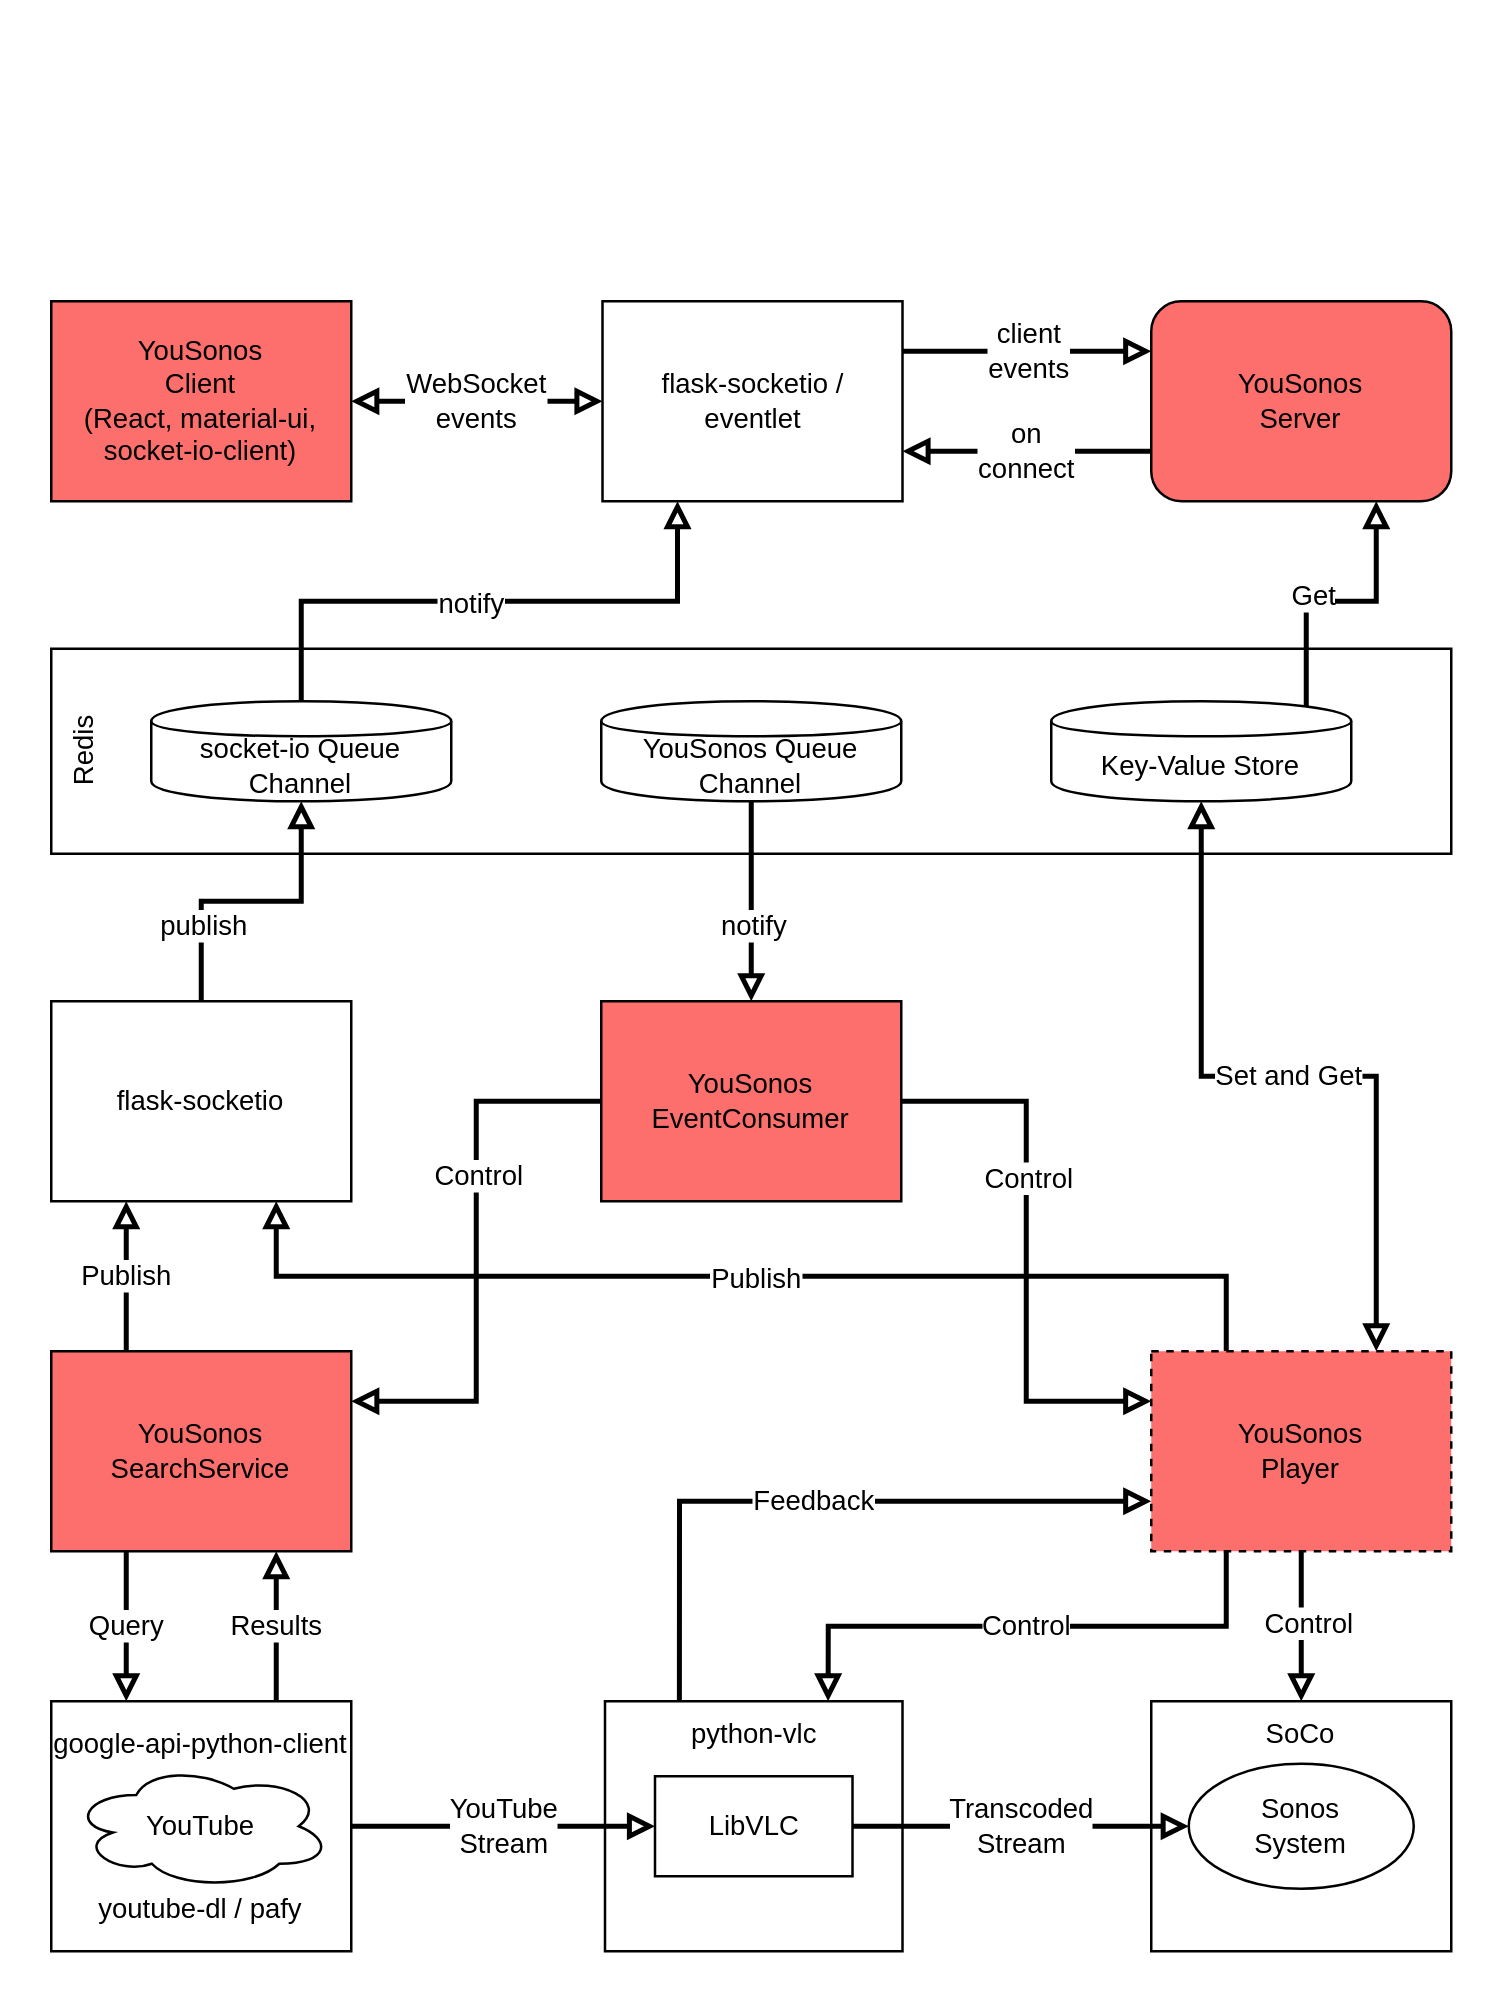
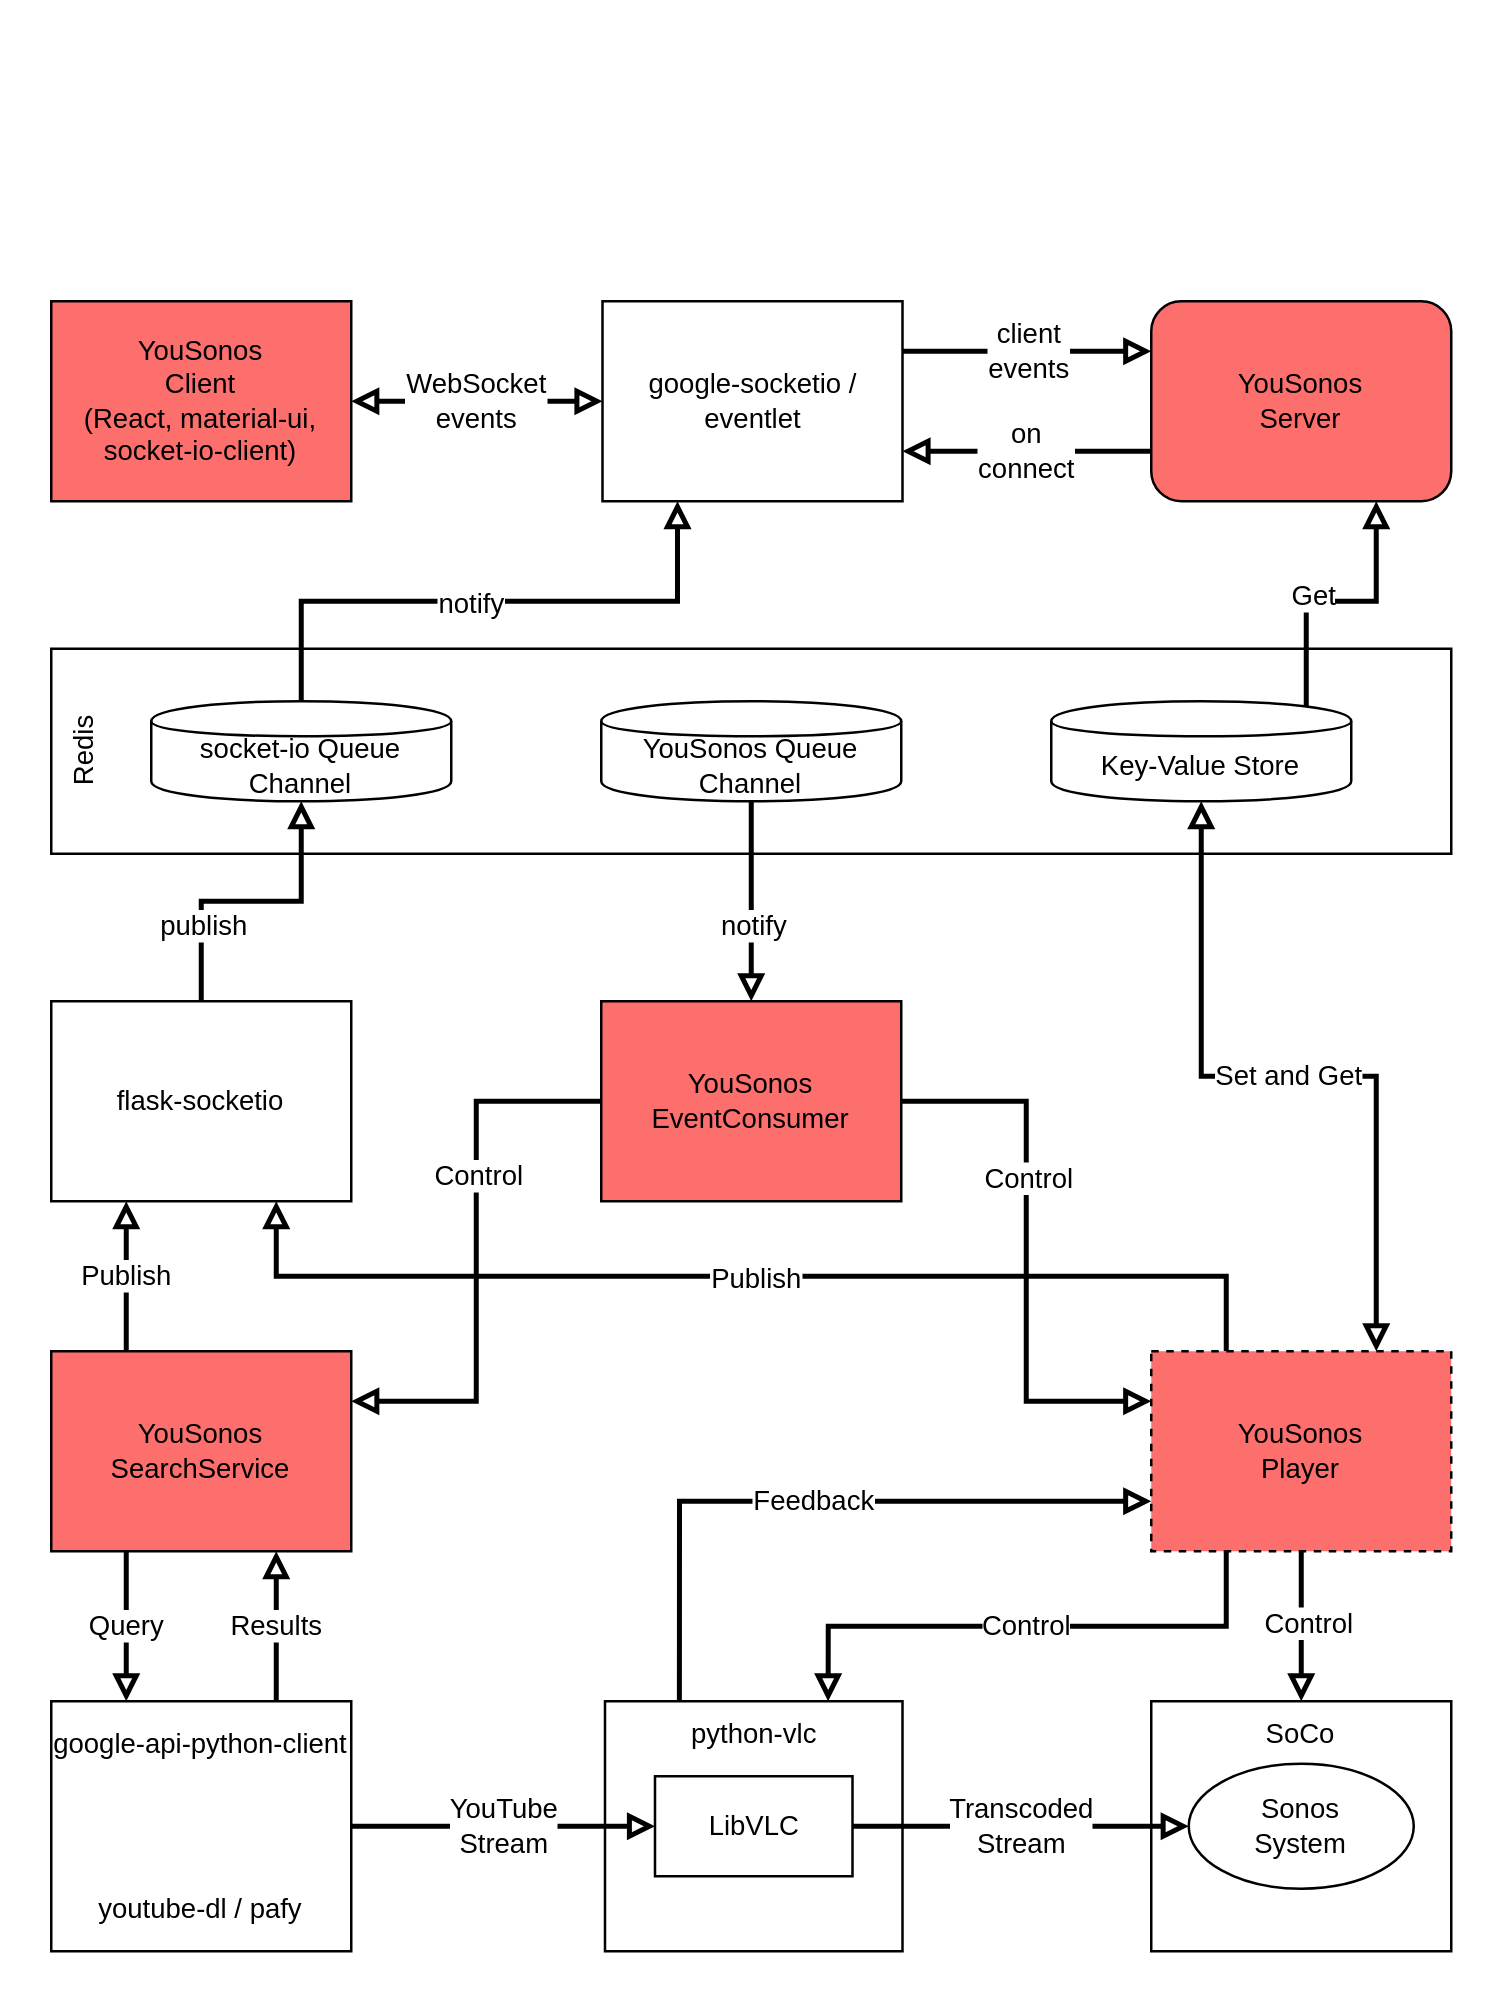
(754, 401) -> (754, 401)
(201, 1826) -> none
